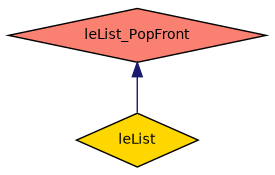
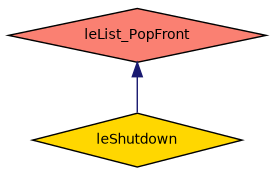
(137, 140) -> (137, 140)
